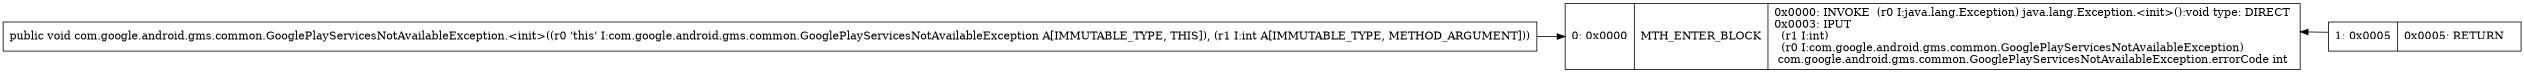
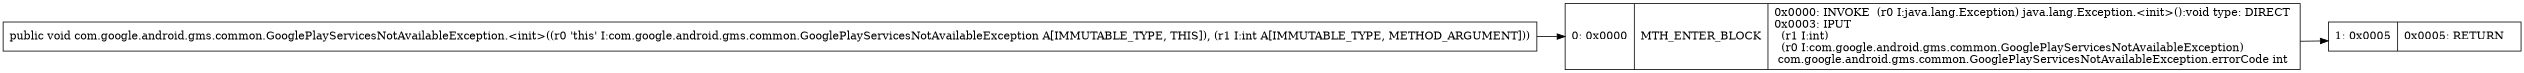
(2318, 32) -> (2310, 41)
